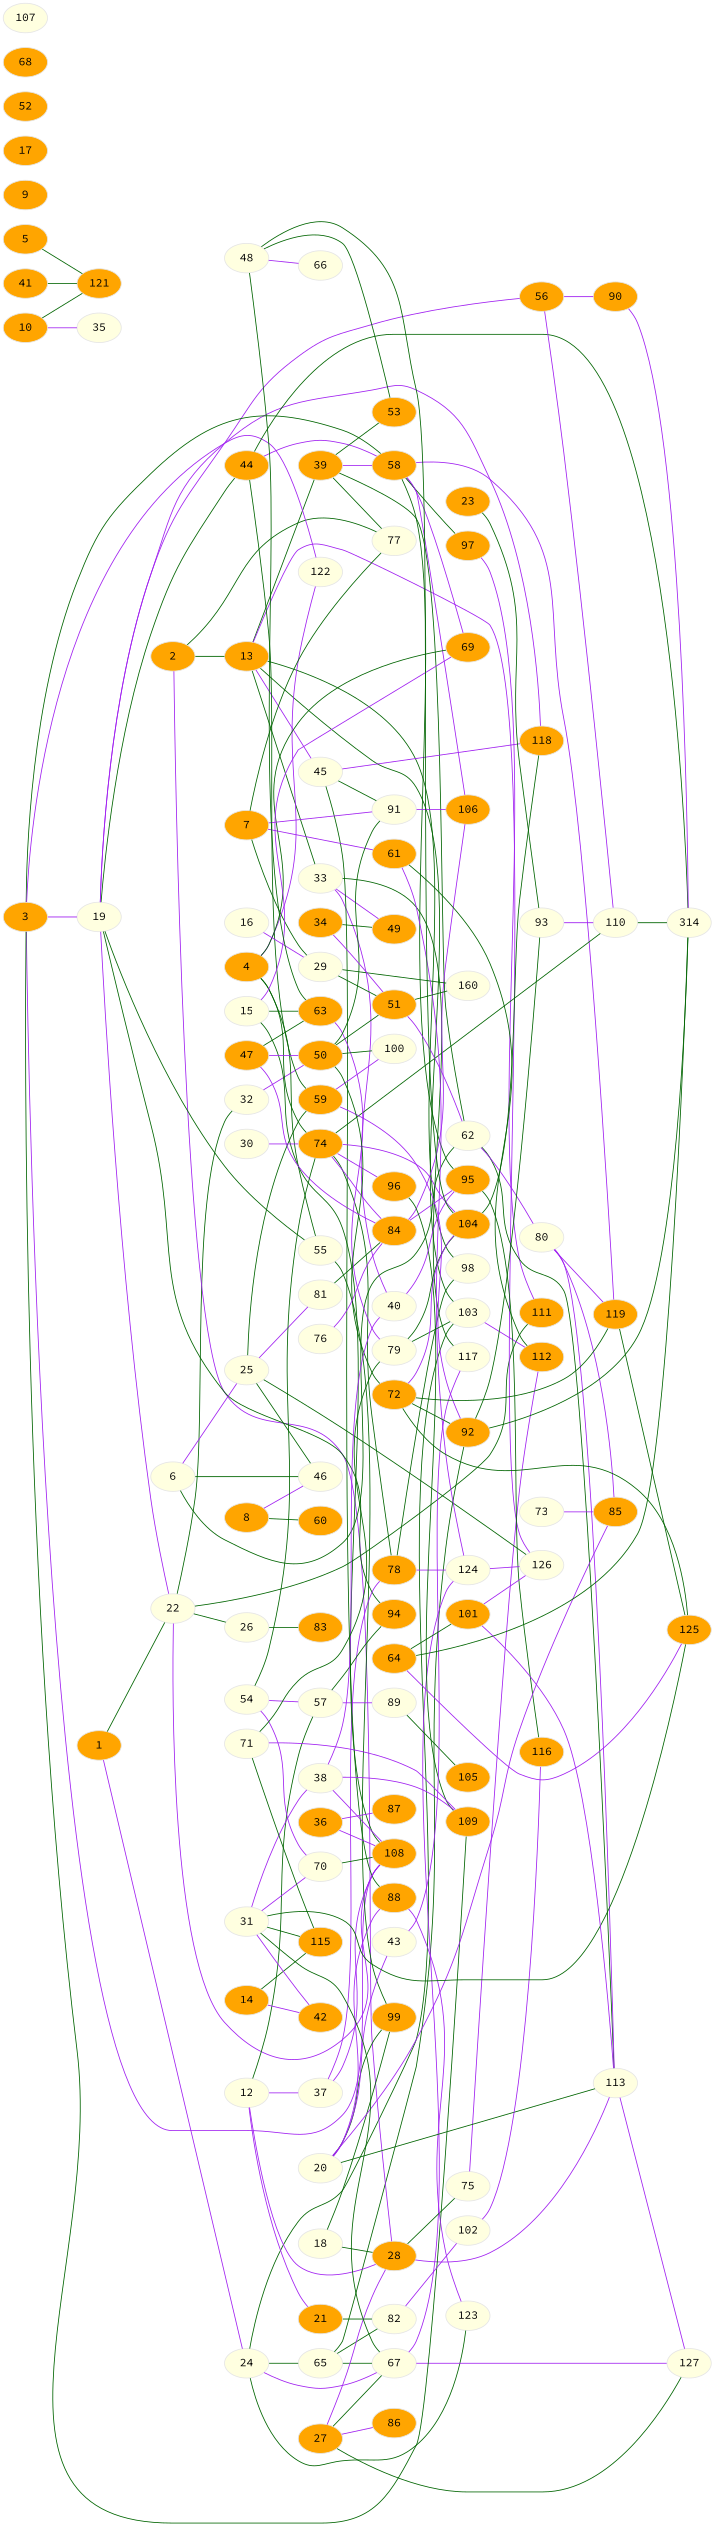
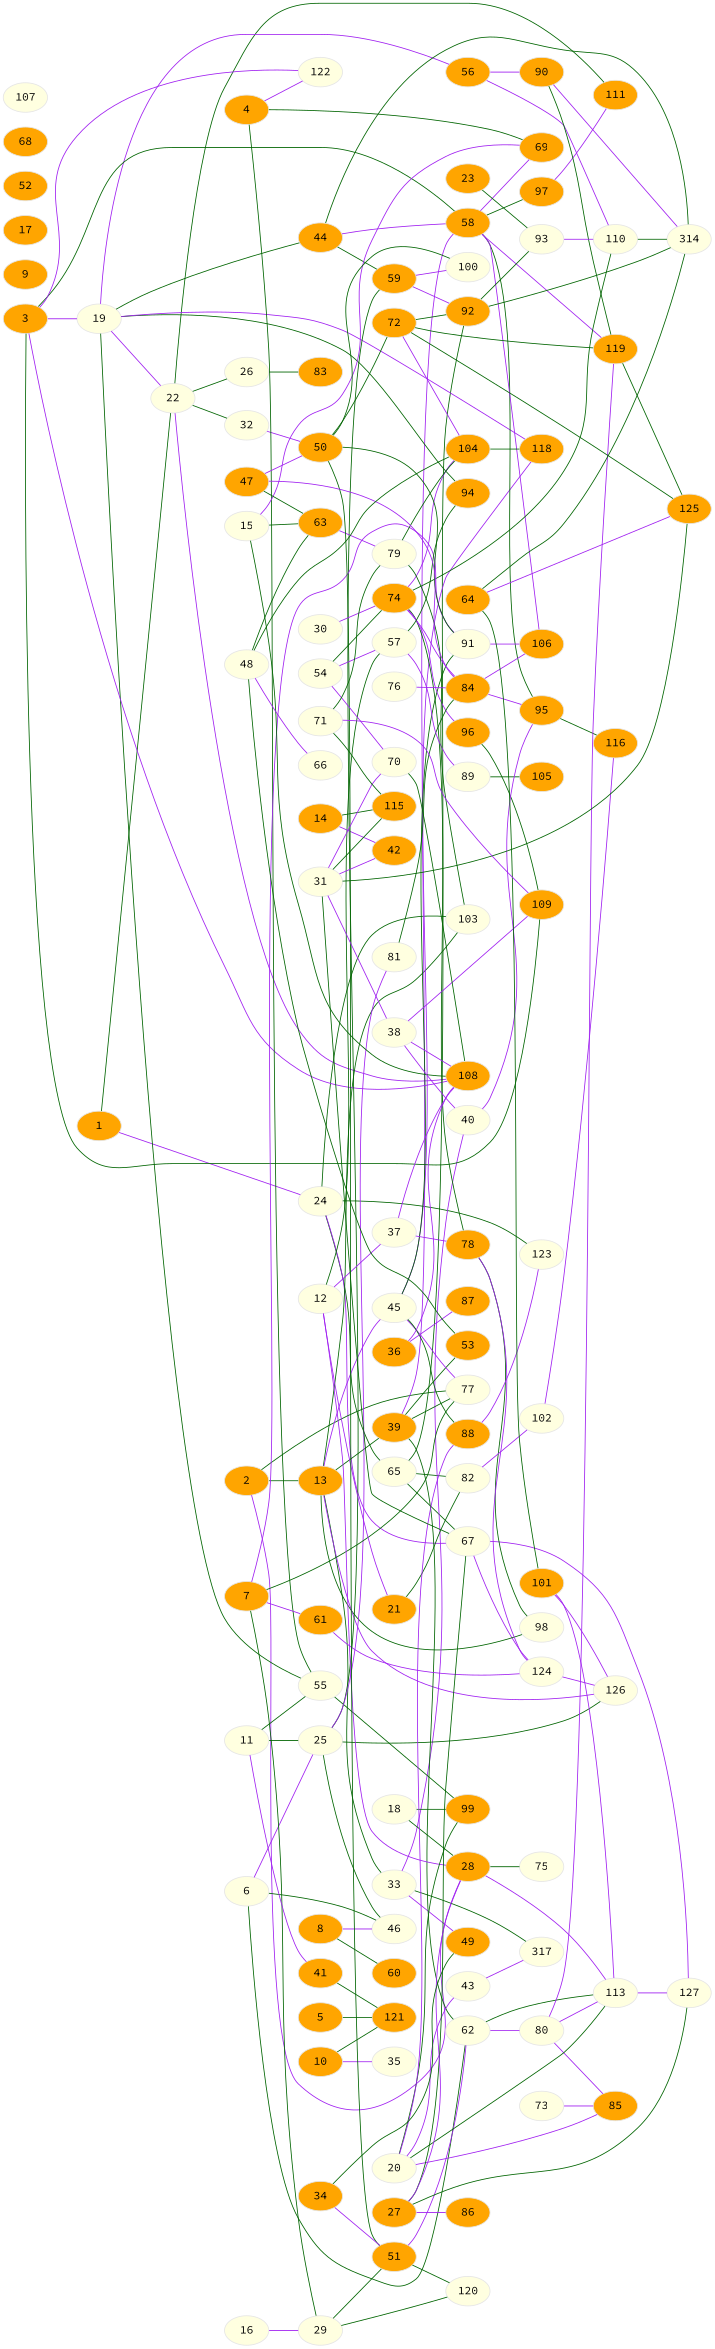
none -> (583, 209)
(468, 986) -> (468, 2291)
(284, 1055) -> none
(468, 1357) -> (542, 1952)
(542, 1357) -> none
none -> (441, 1362)
none -> (247, 1740)
